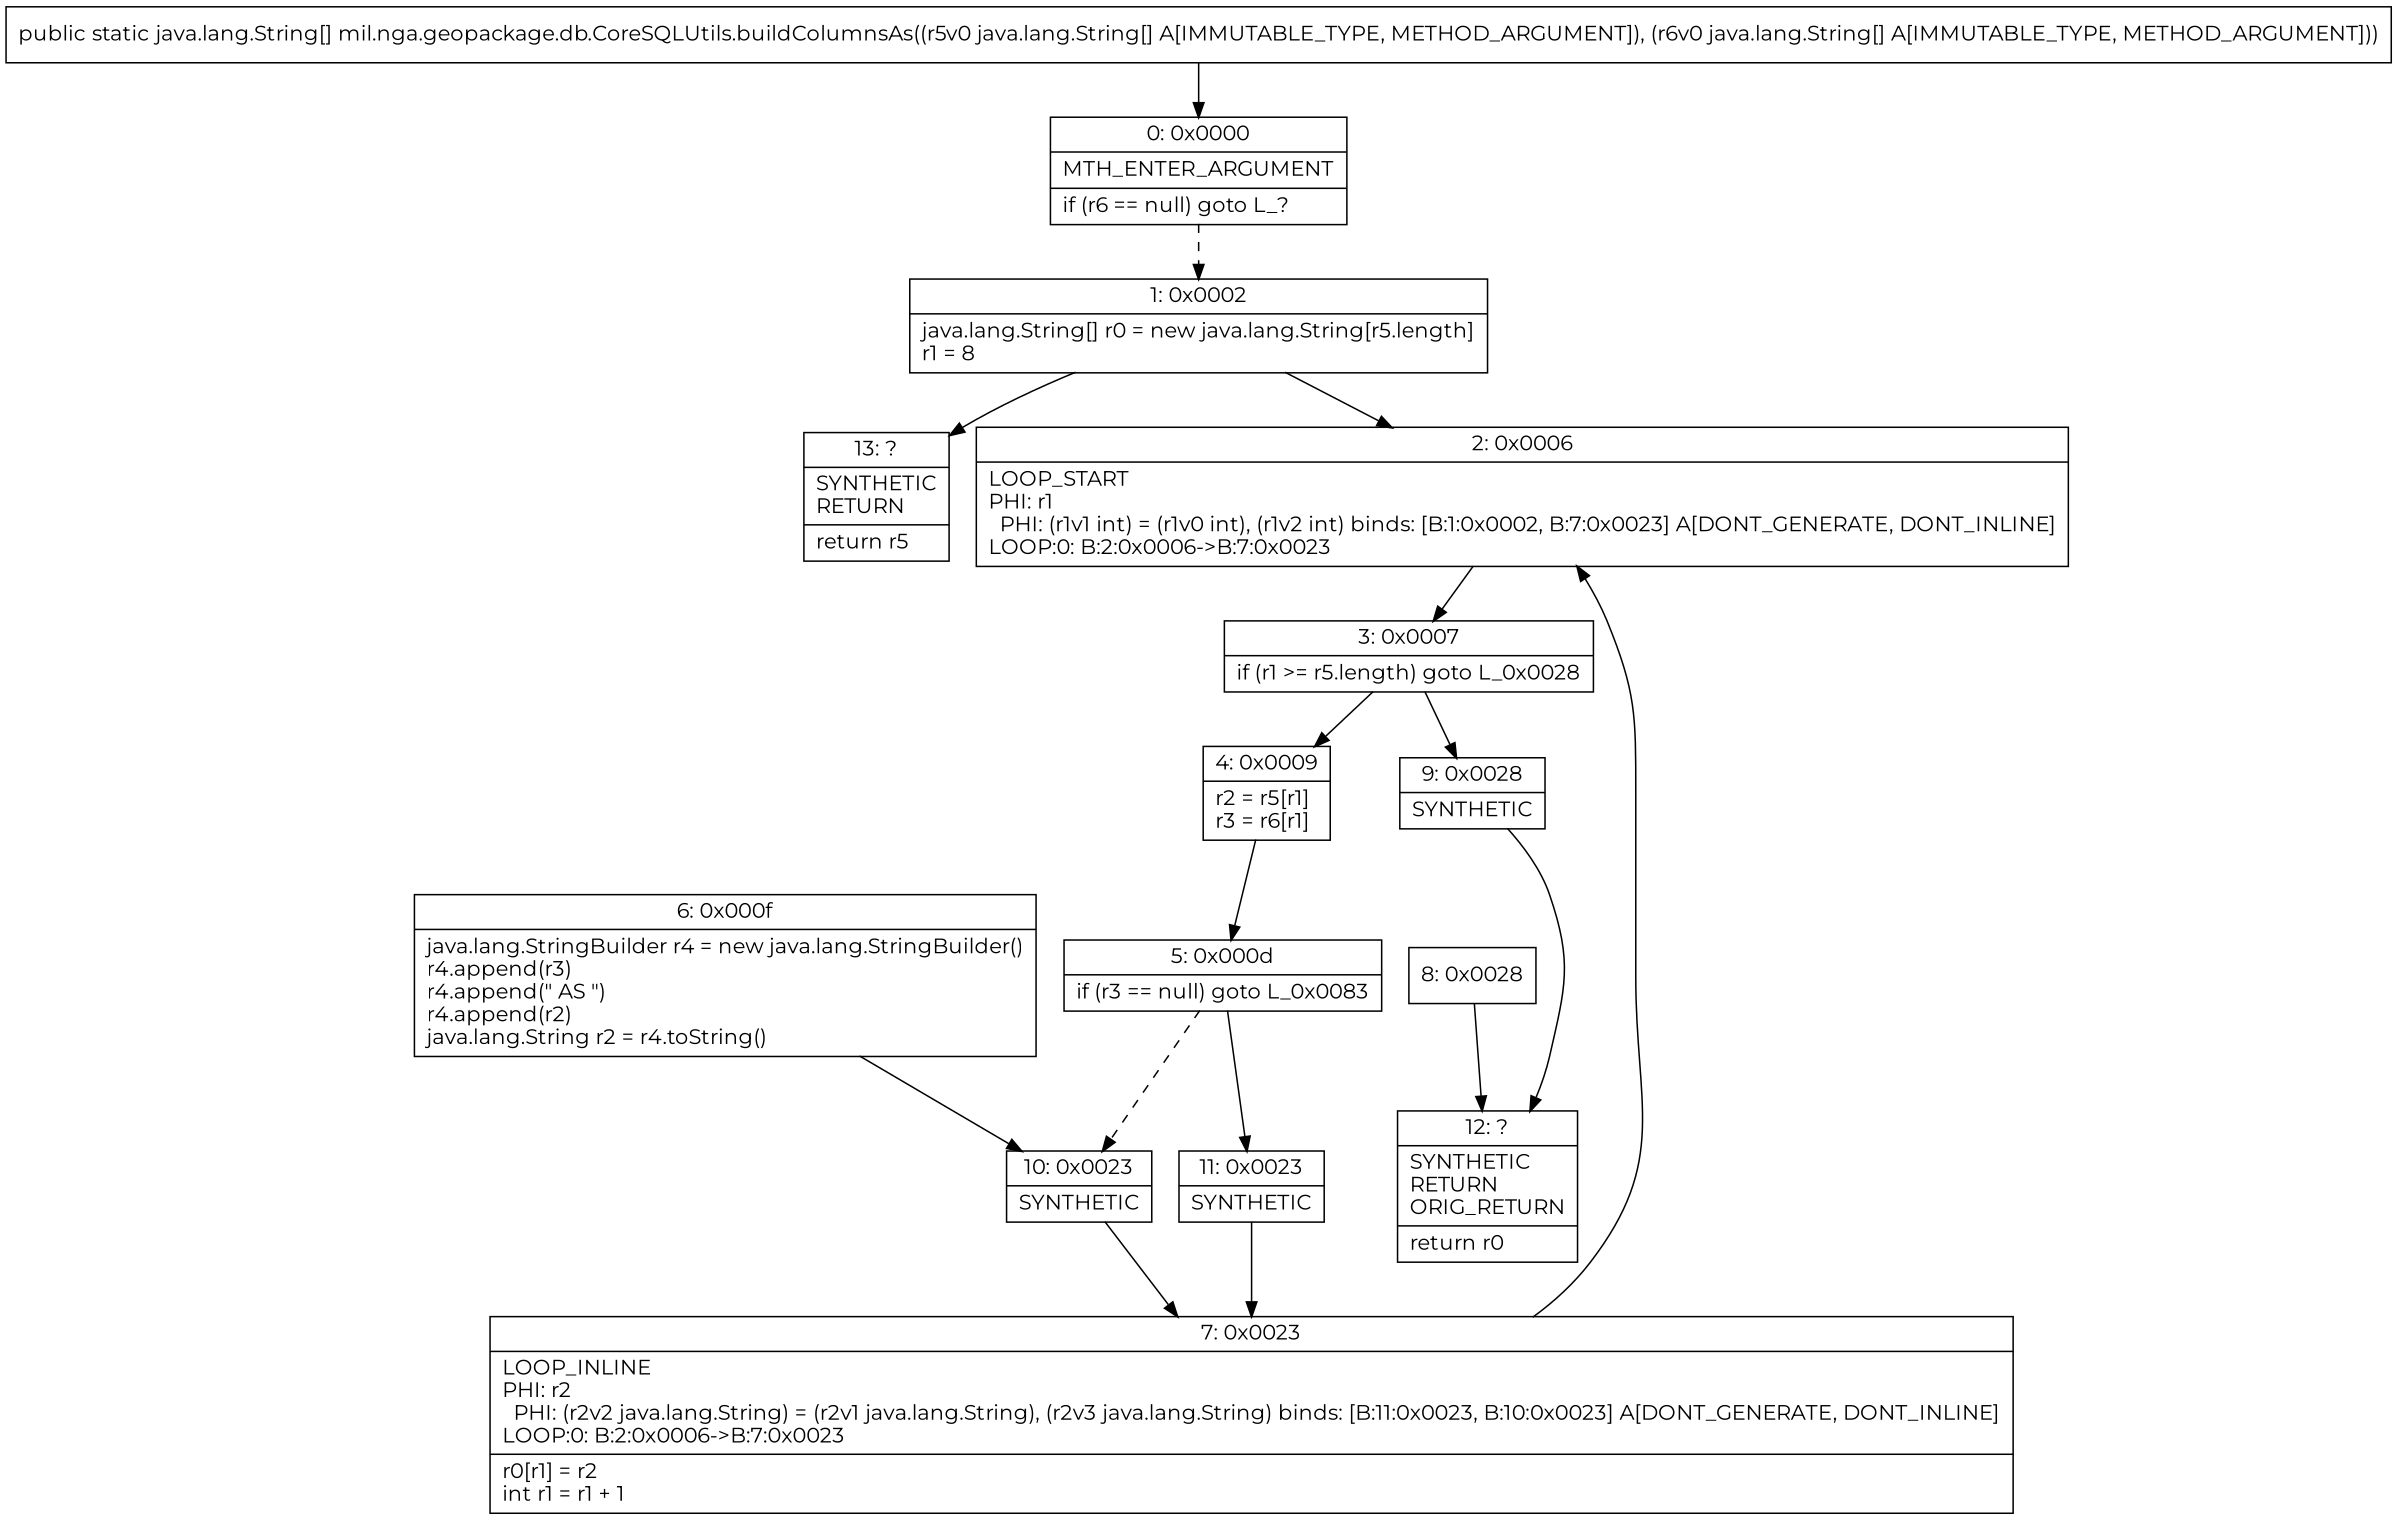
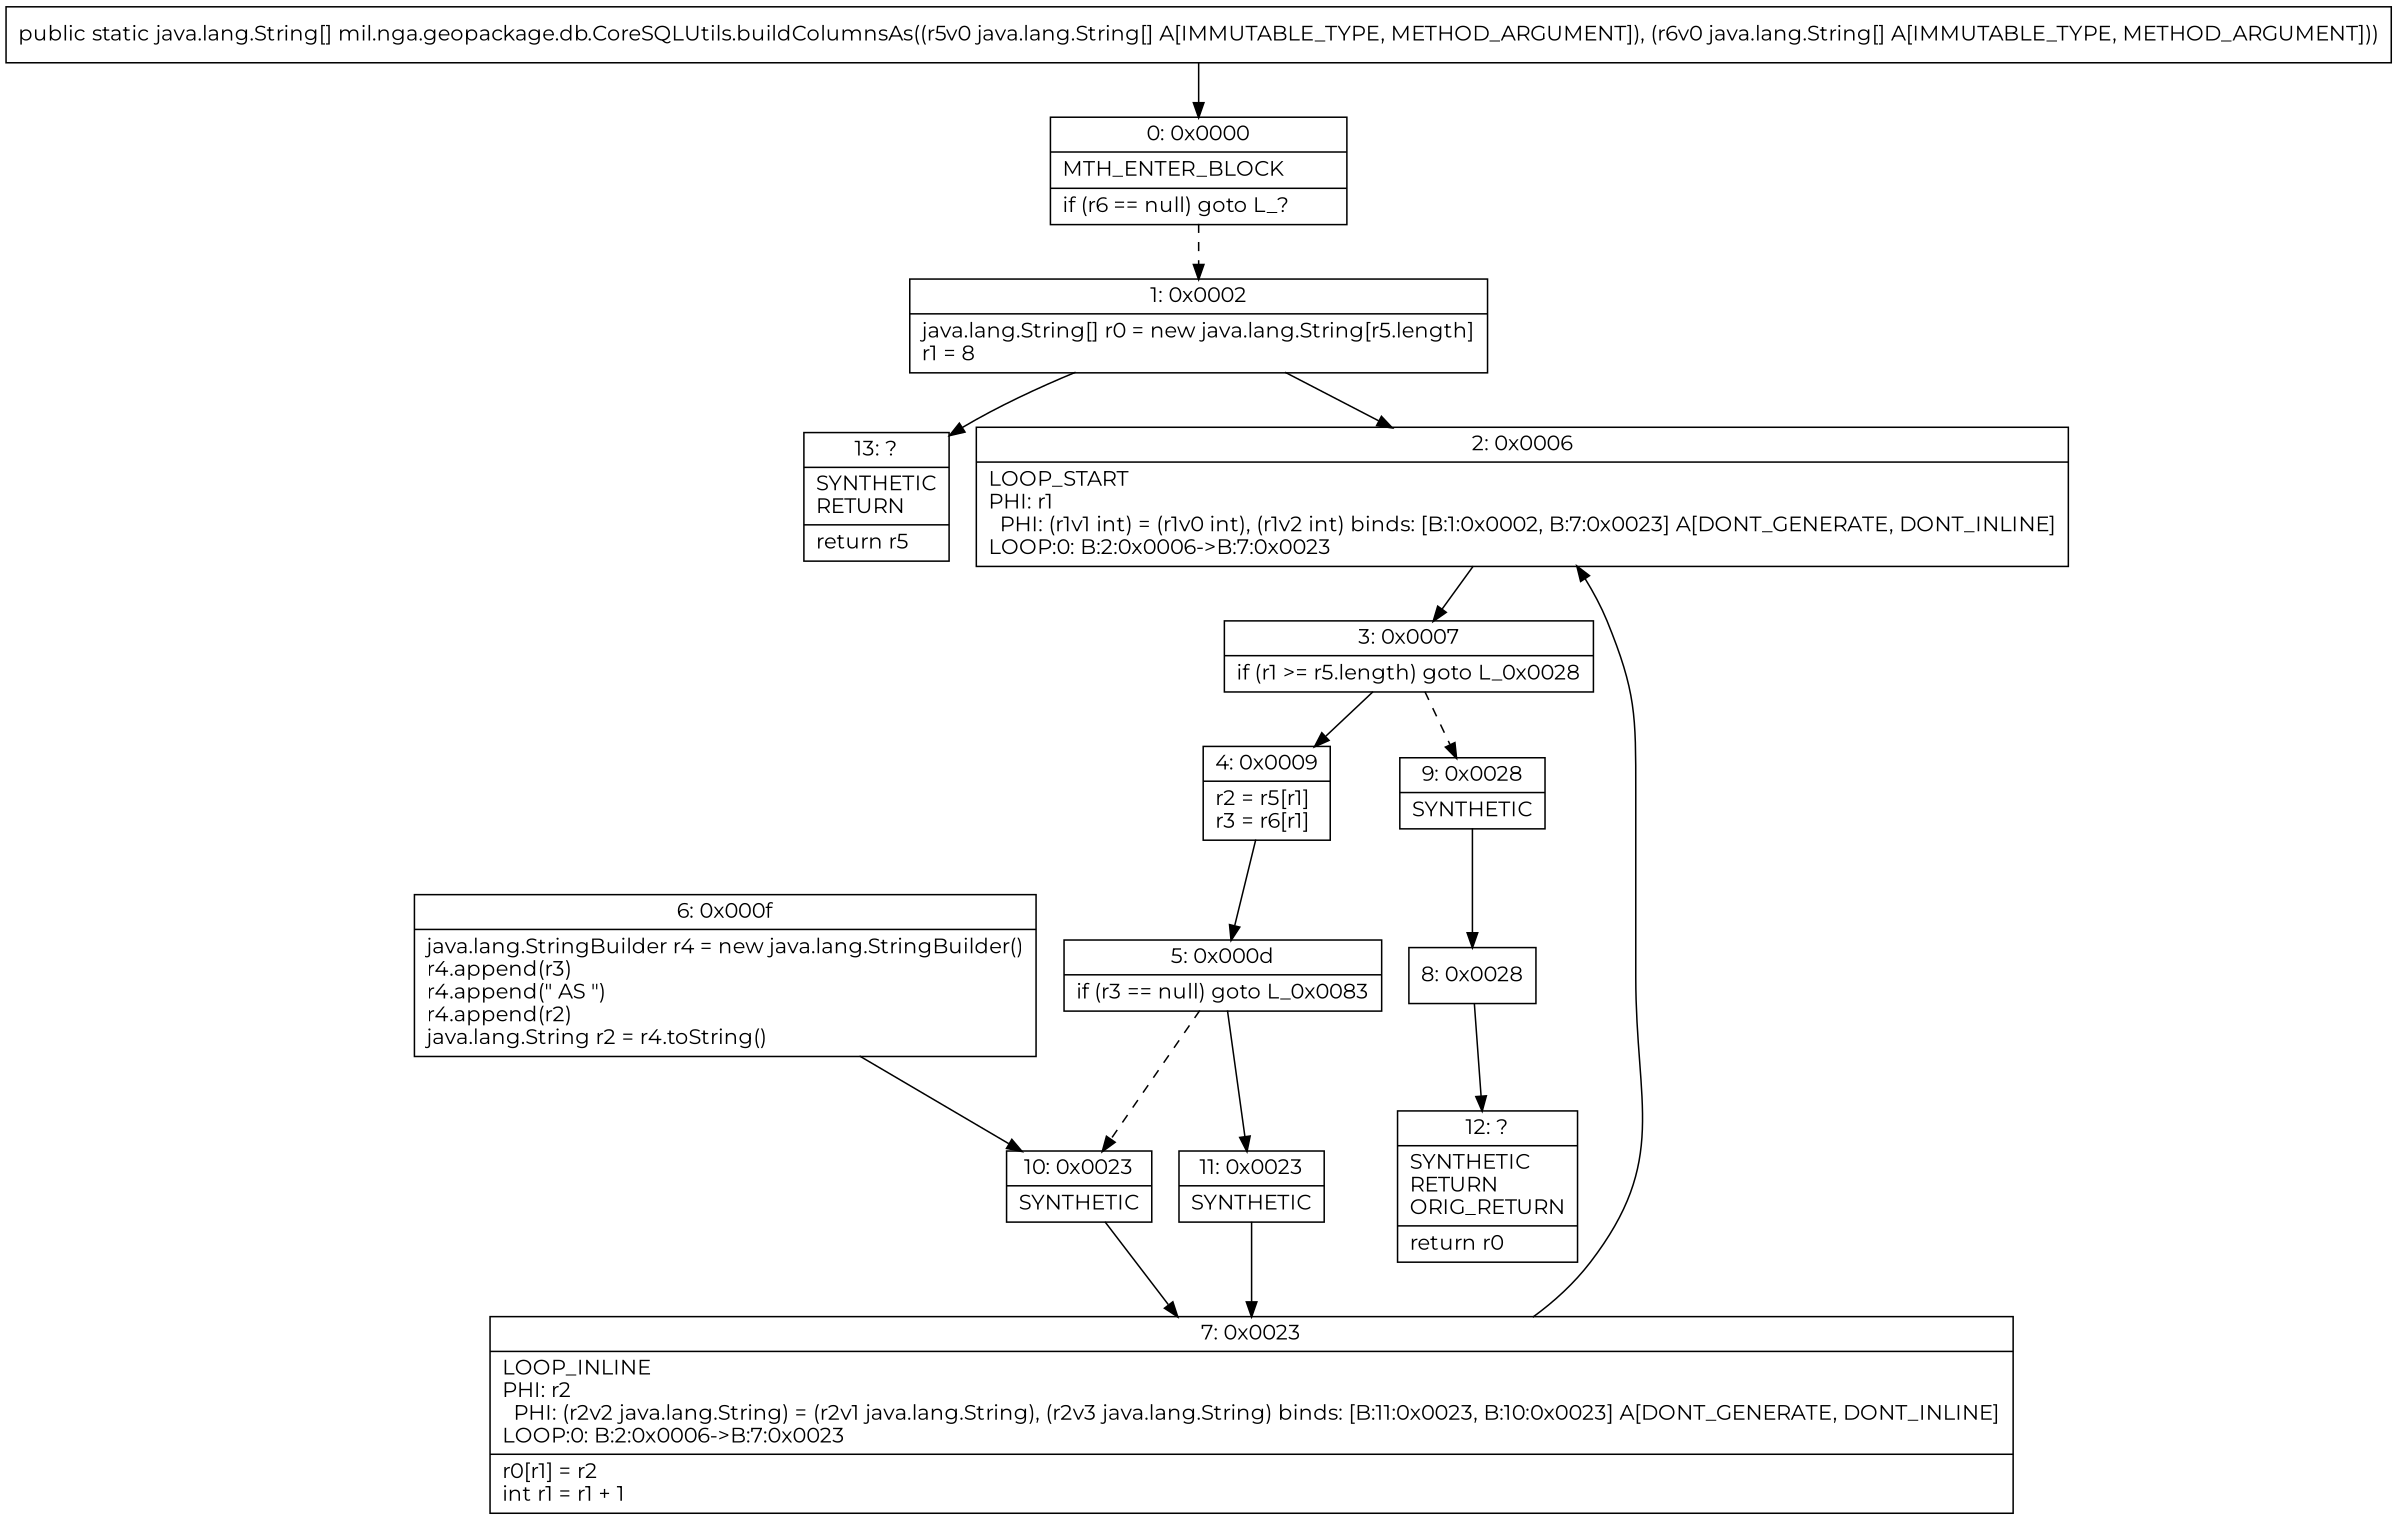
(1199, 169) -> (1174, 169)
(1437, 718) -> (1437, 718)
(1564, 957) -> (1472, 880)
